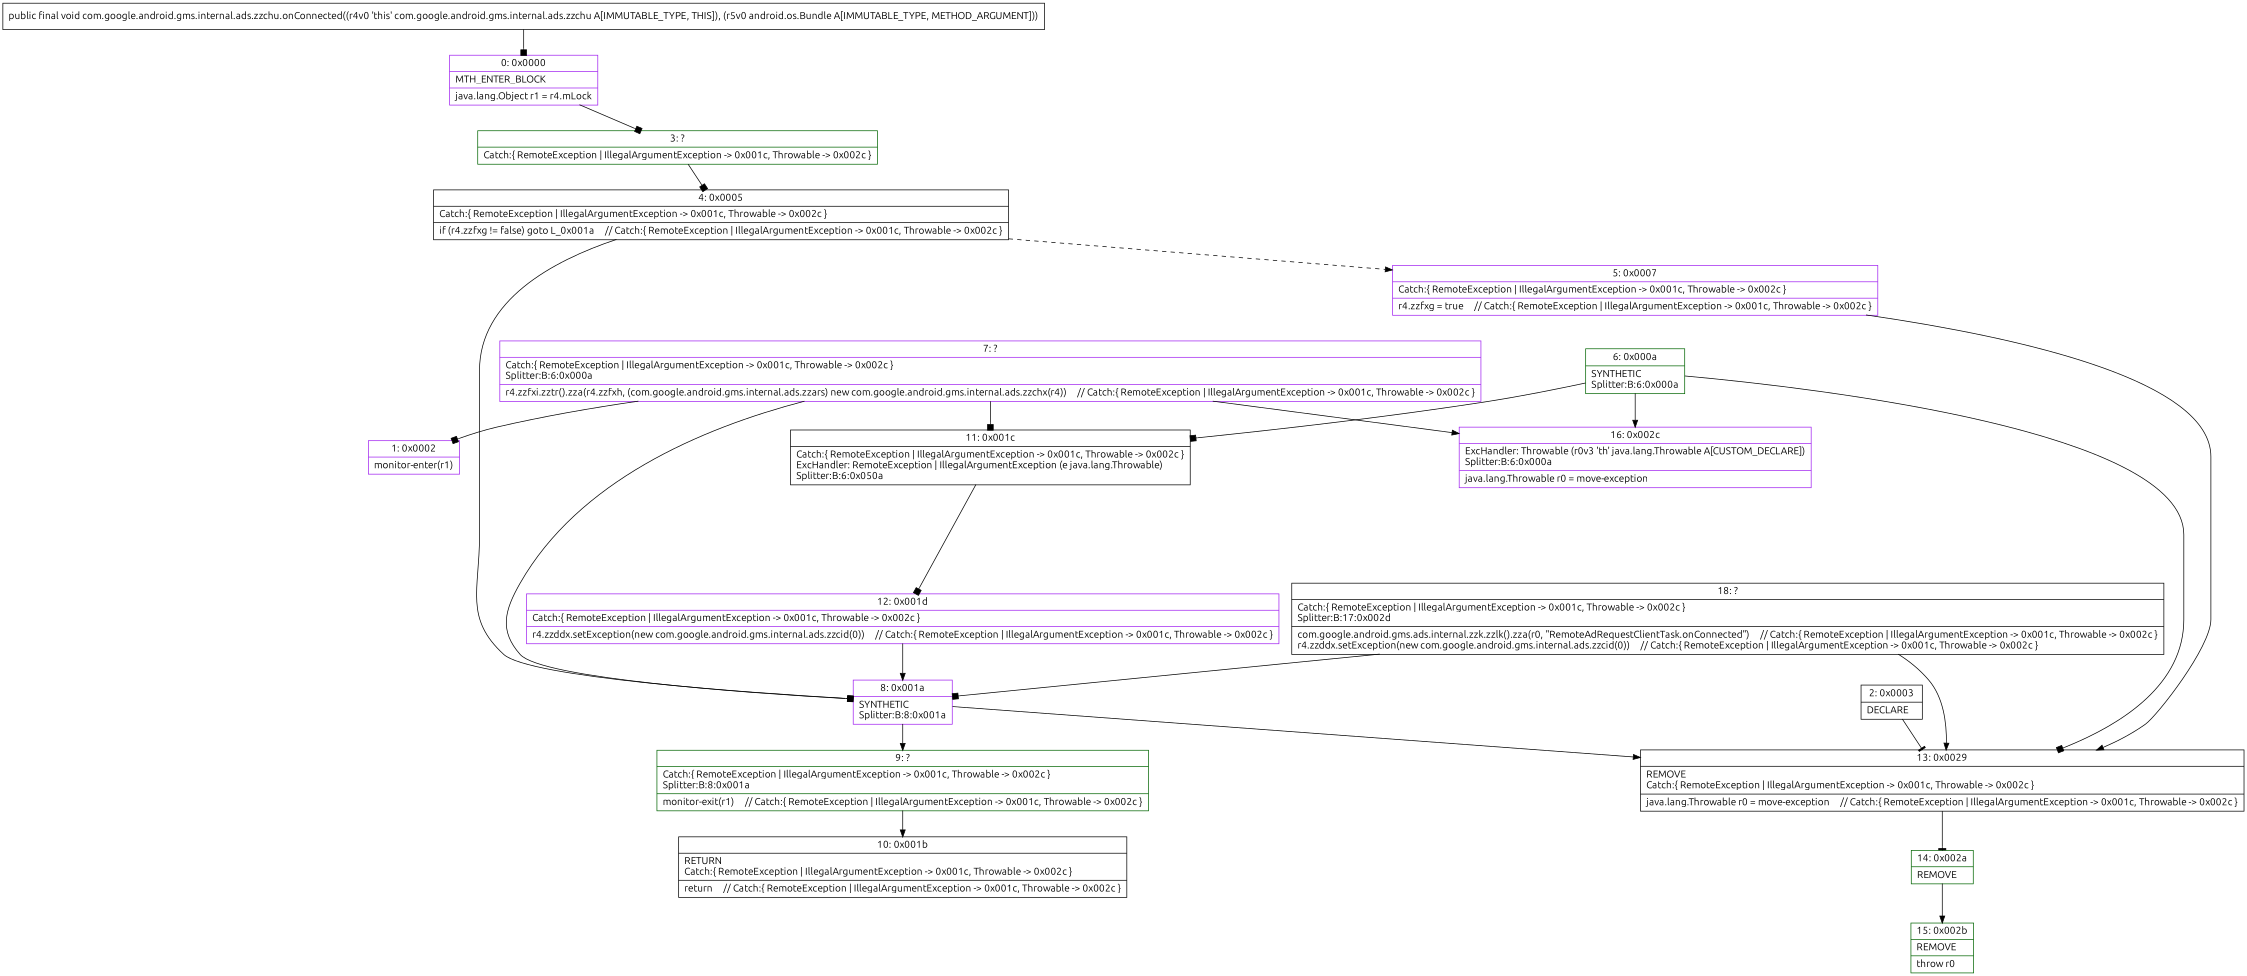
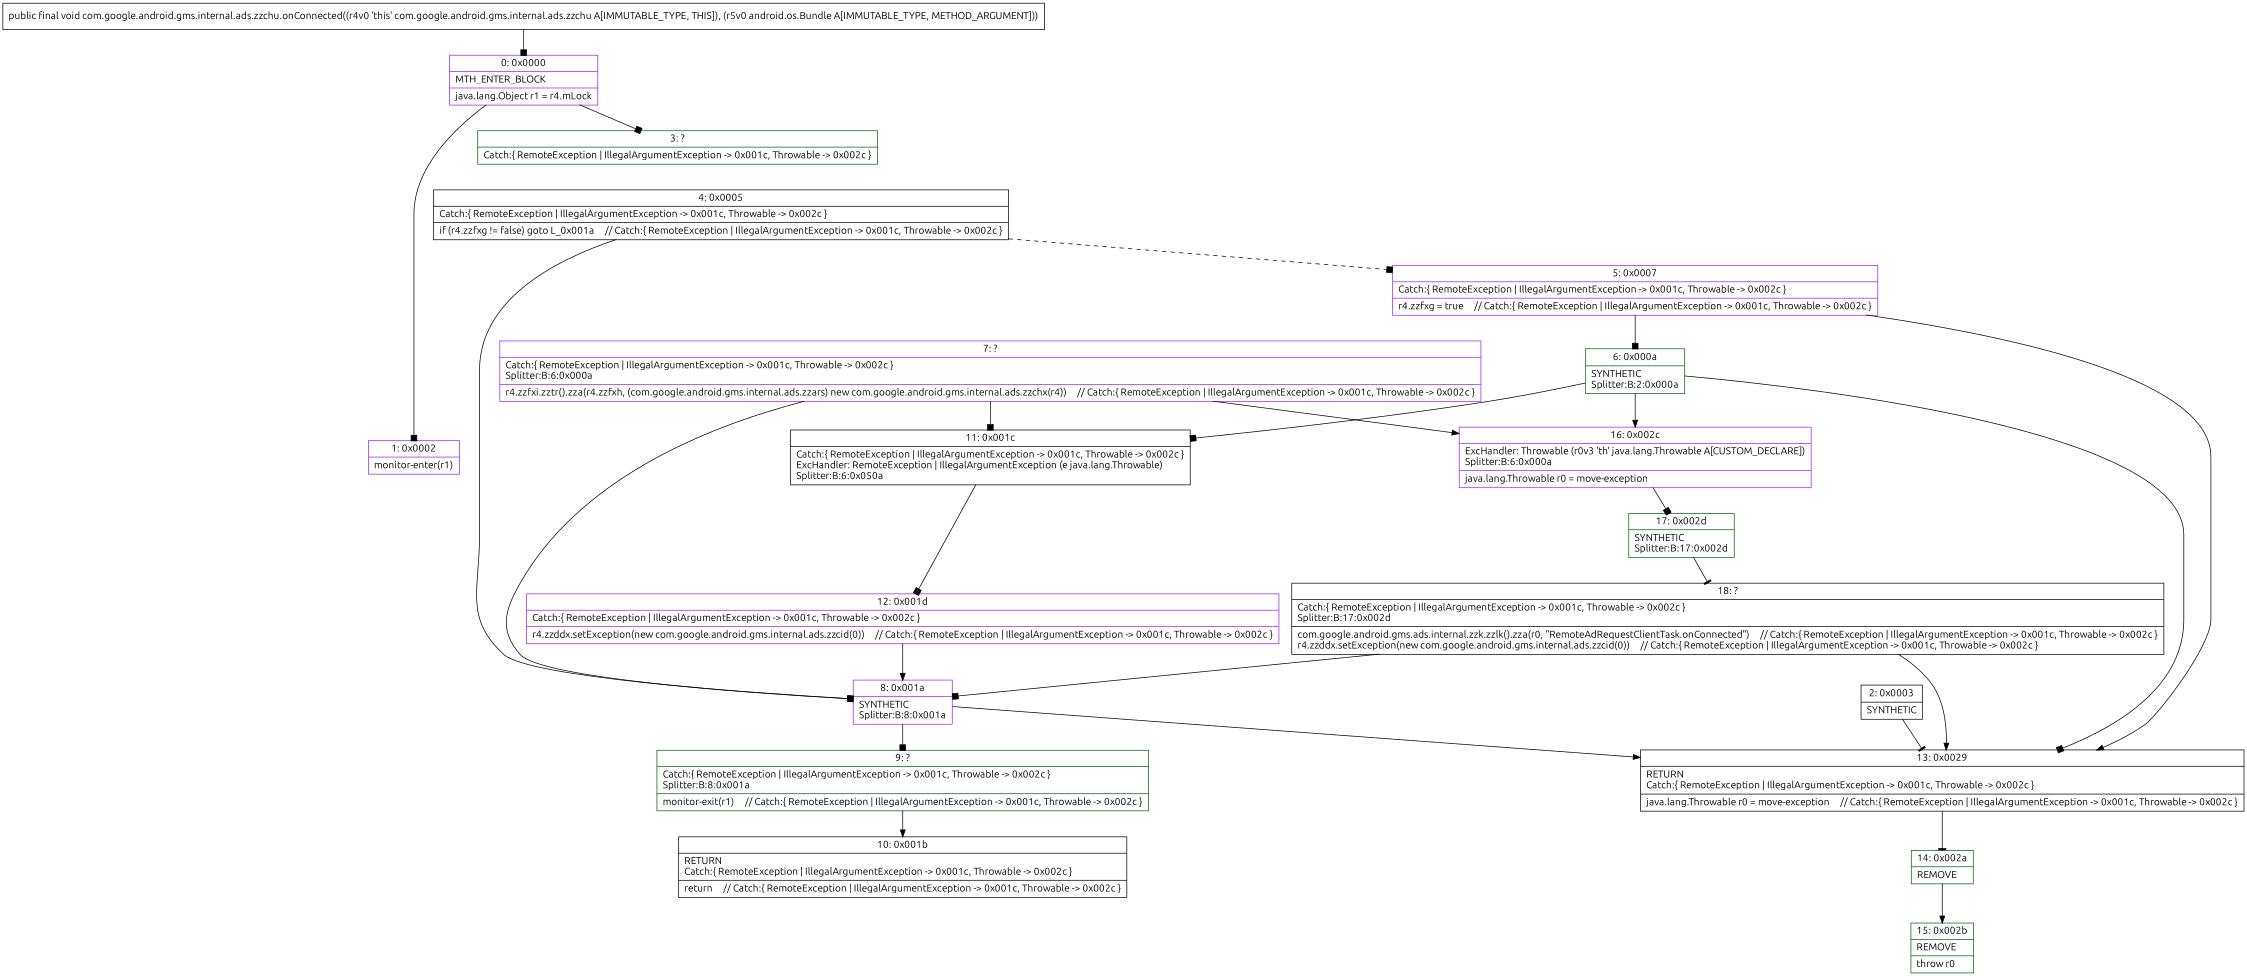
(695, 174) -> none
(1197, 254) -> (1197, 254)
none -> (1635, 328)
(1635, 385) -> (1635, 385)
(548, 416) -> (414, 256)
none -> (1681, 535)
(1888, 710) -> (1892, 710)
(903, 734) -> (903, 734)
(1666, 774) -> (1665, 774)
